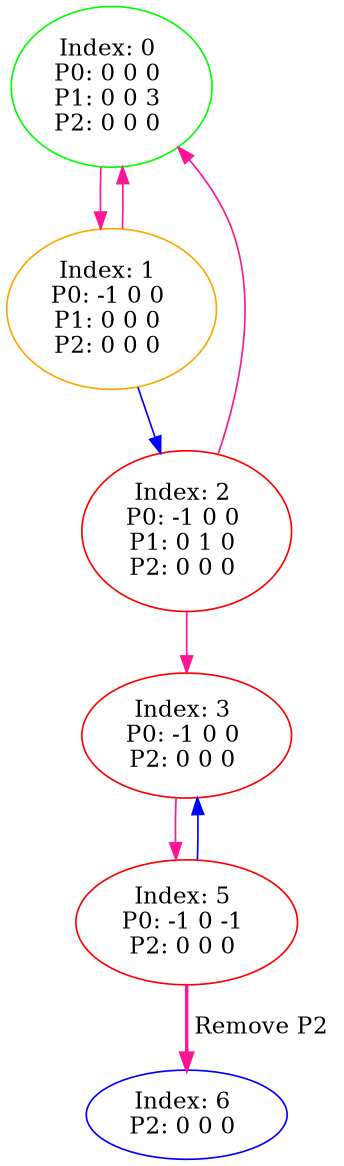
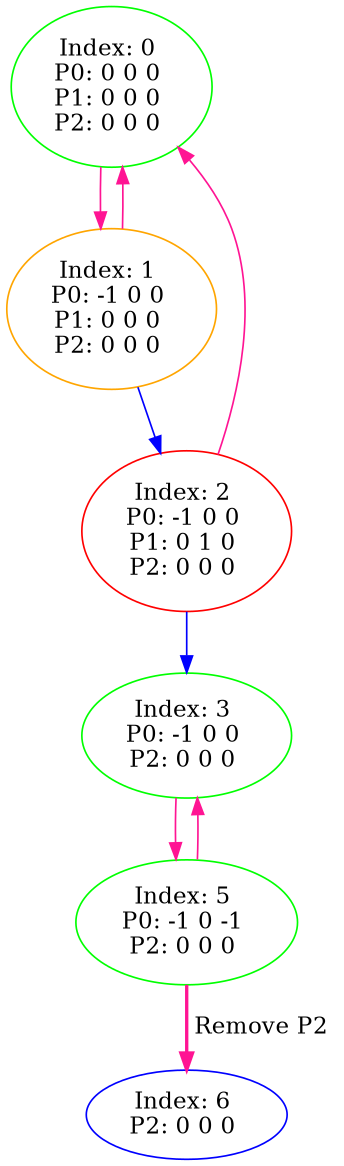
(112, 87) -> (112, 87)
(187, 634) -> (187, 634)
(187, 736) -> (187, 736)
(198, 837) -> (198, 837)
(187, 922) -> (187, 922)
